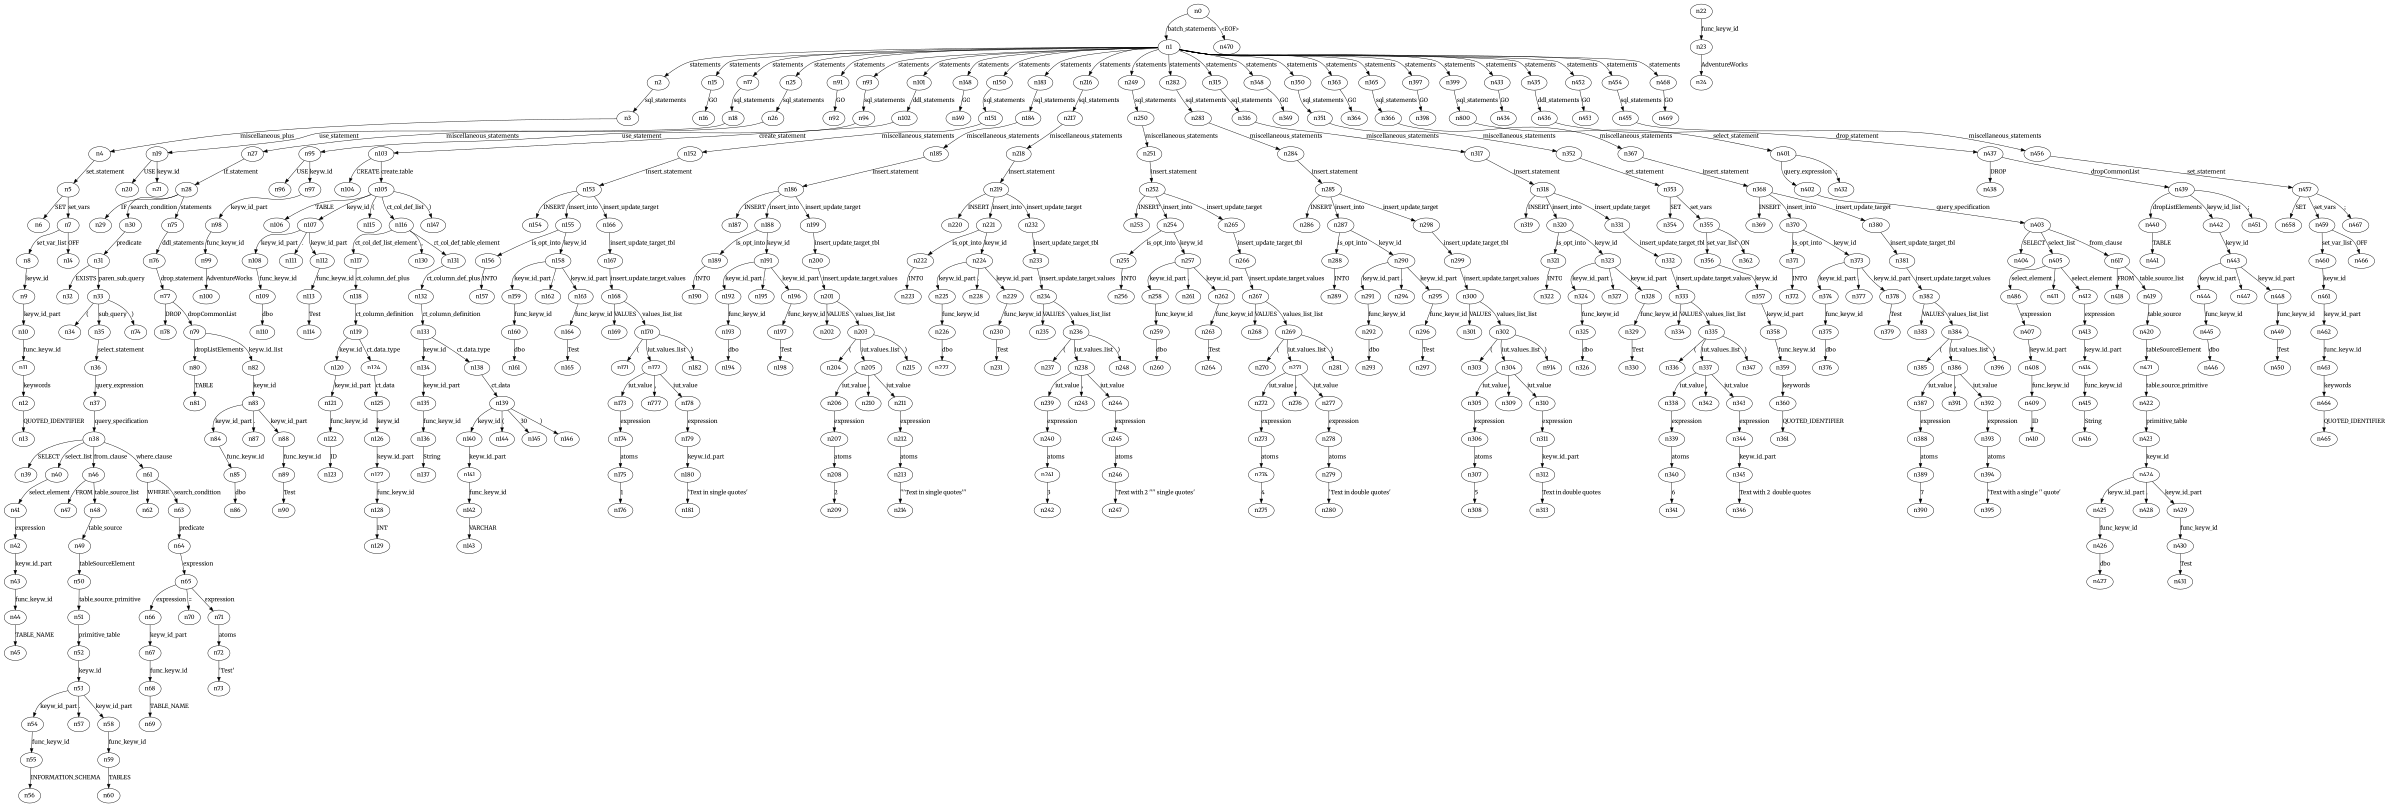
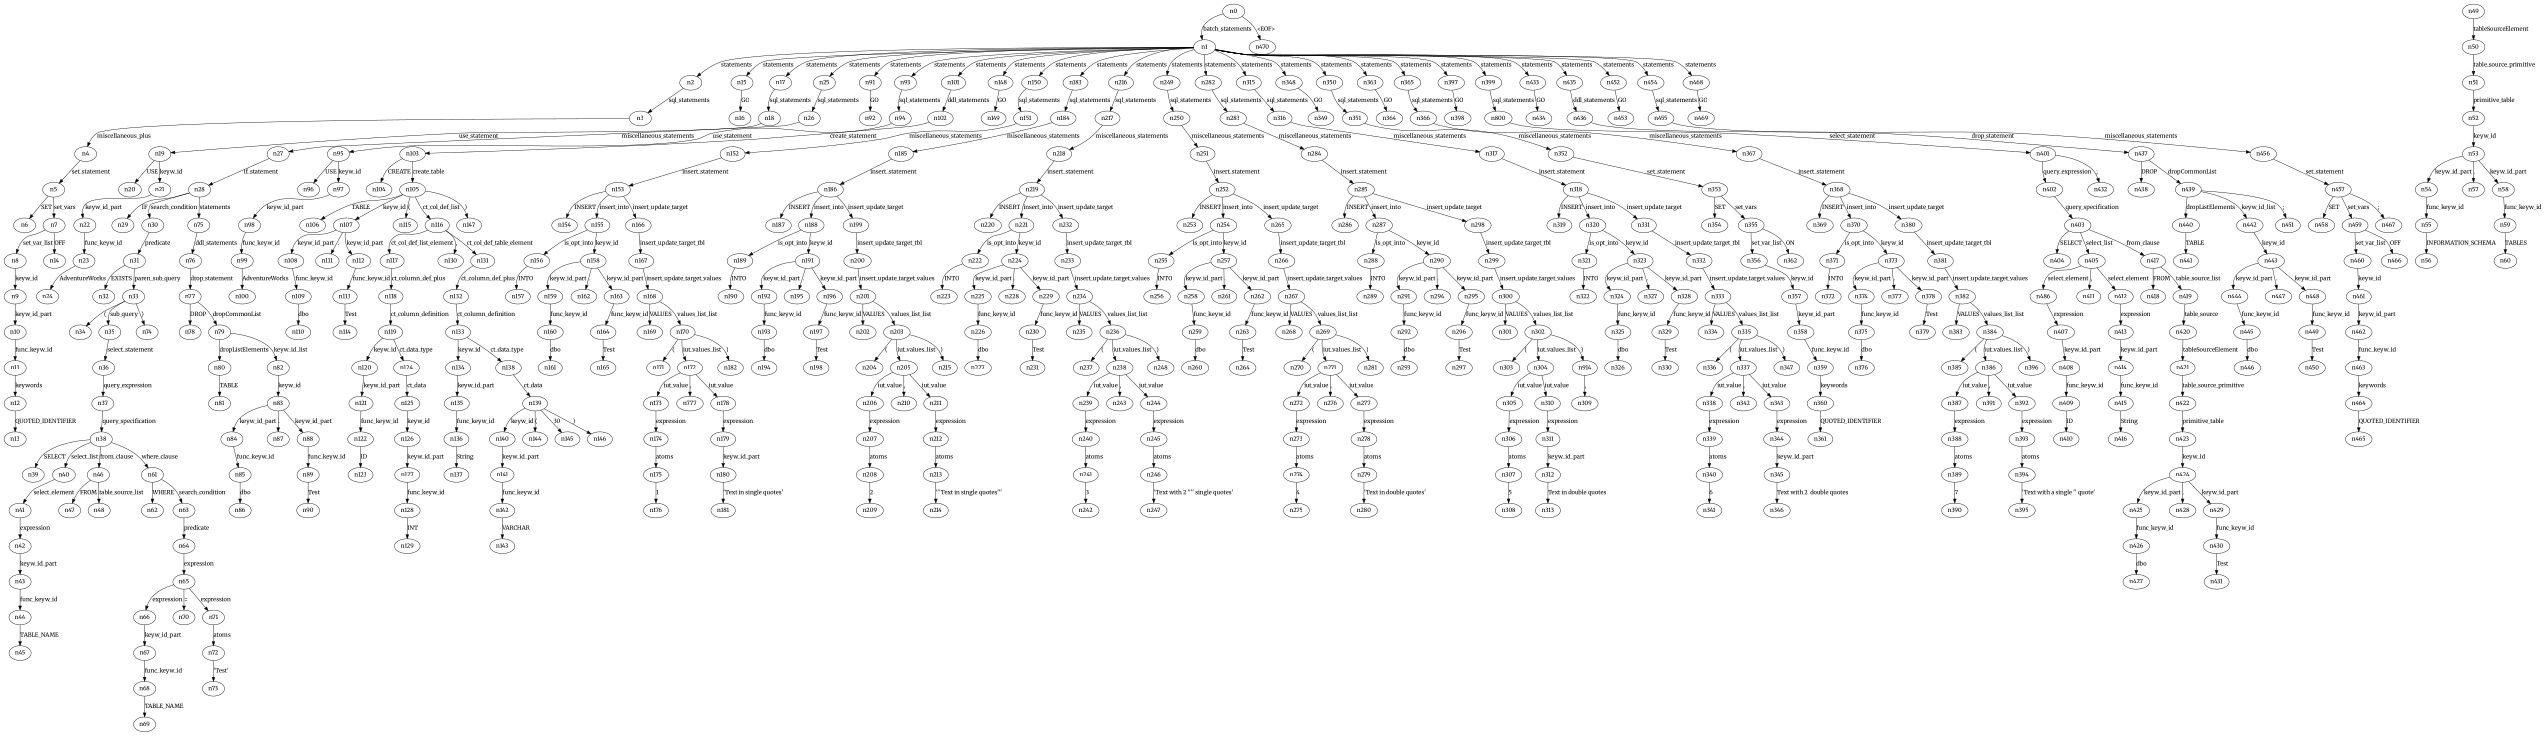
none -> (113, 198)
(2288, 225) -> (2321, 225)
(2117, 261) -> (2153, 261)
(1509, 384) -> (1585, 384)
(88, 526) -> none
